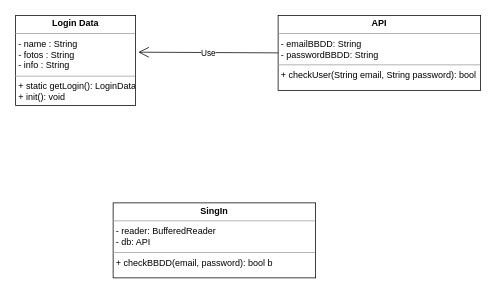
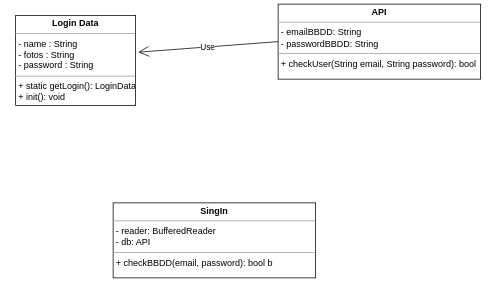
(83, 48) -> (83, 48)
(379, 53) -> (379, 42)
